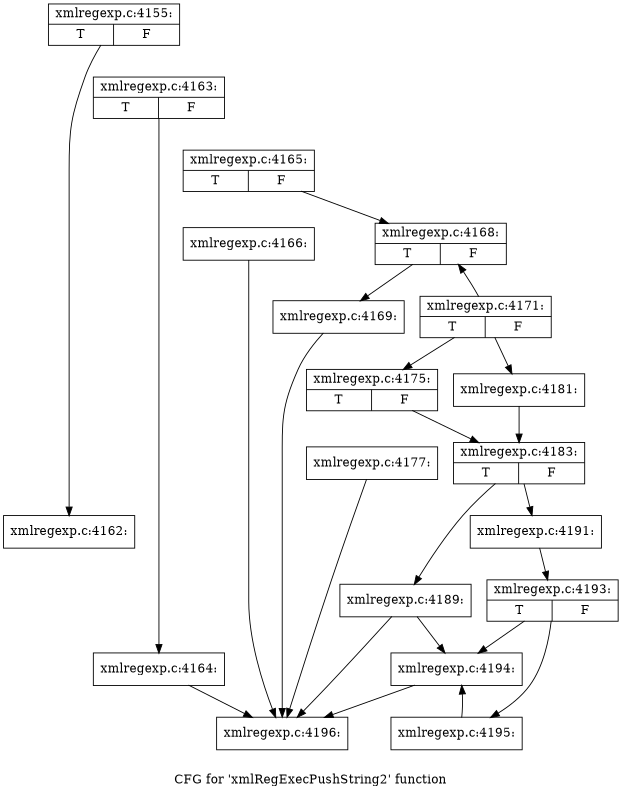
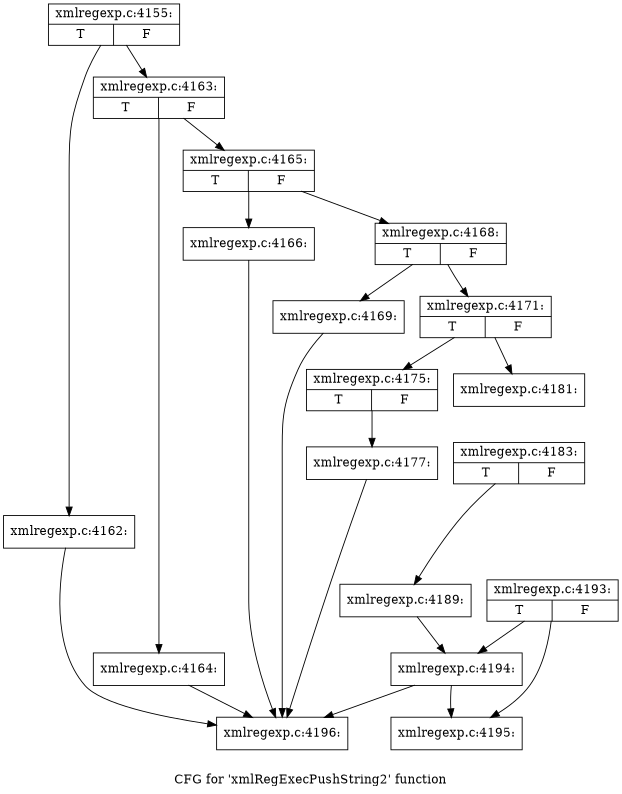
none -> (134, 57)
none -> (200, 131)
none -> (249, 205)
(471, 284) -> (455, 277)
(519, 420) -> none
(442, 425) -> (372, 424)
(536, 532) -> none
(348, 664) -> (81, 680)
(462, 706) -> (451, 697)
